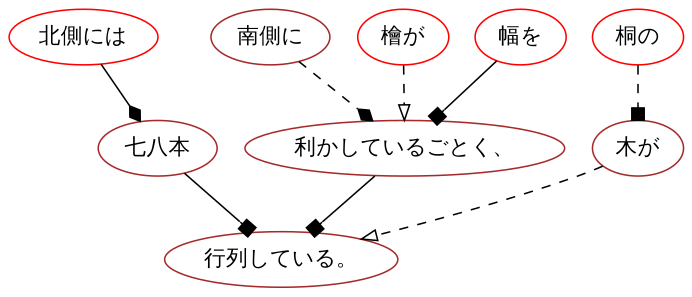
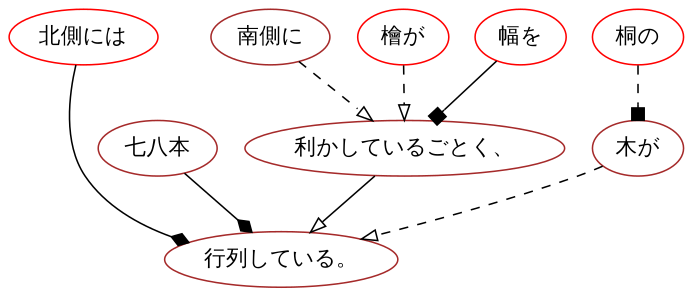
(115, 85) -> (83, 173)
(328, 85) -> (328, 85)
(212, 197) -> (212, 197)
(349, 199) -> (349, 199)
